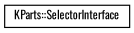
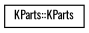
(67, 16) -> (44, 16)
